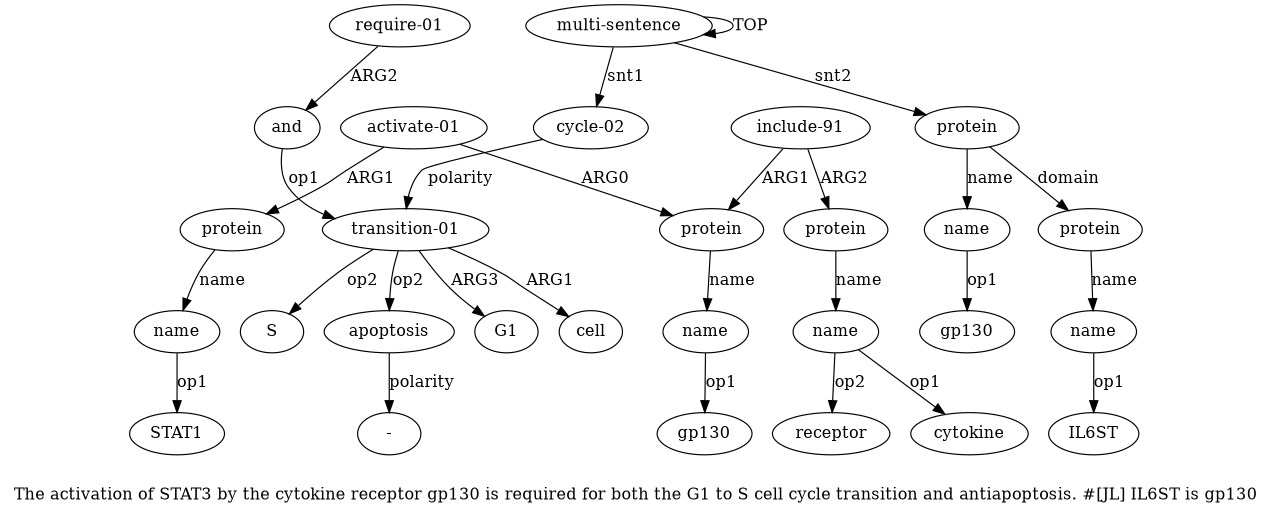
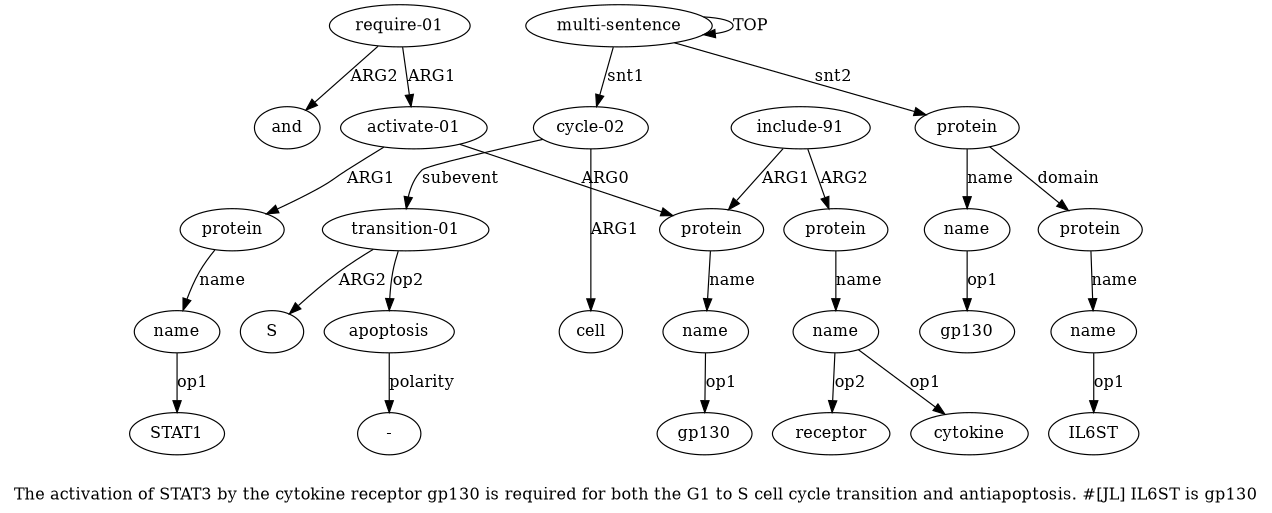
none -> (406, 71)
(461, 179) -> (461, 179)
(290, 189) -> none
(506, 275) -> (591, 224)
(363, 281) -> (363, 281)
(506, 332) -> none
